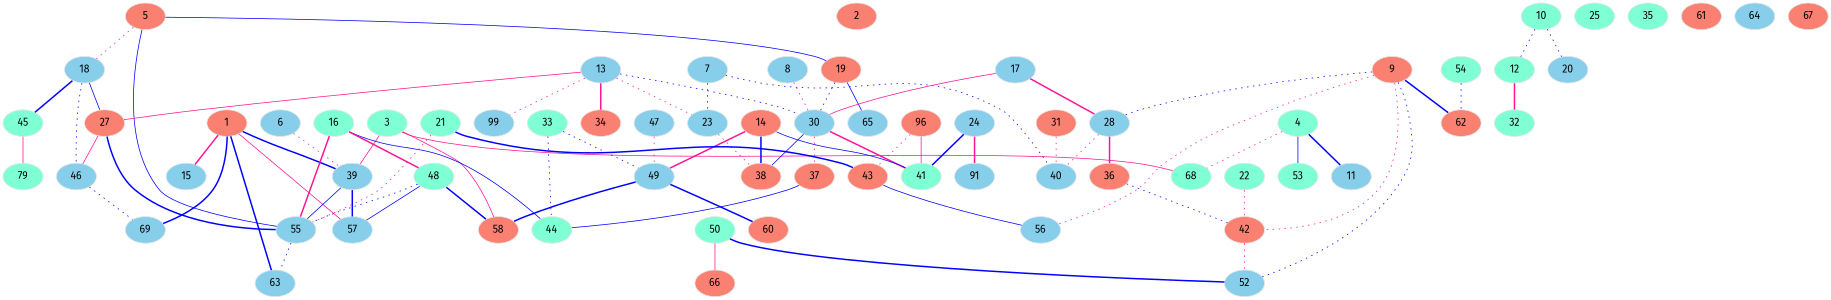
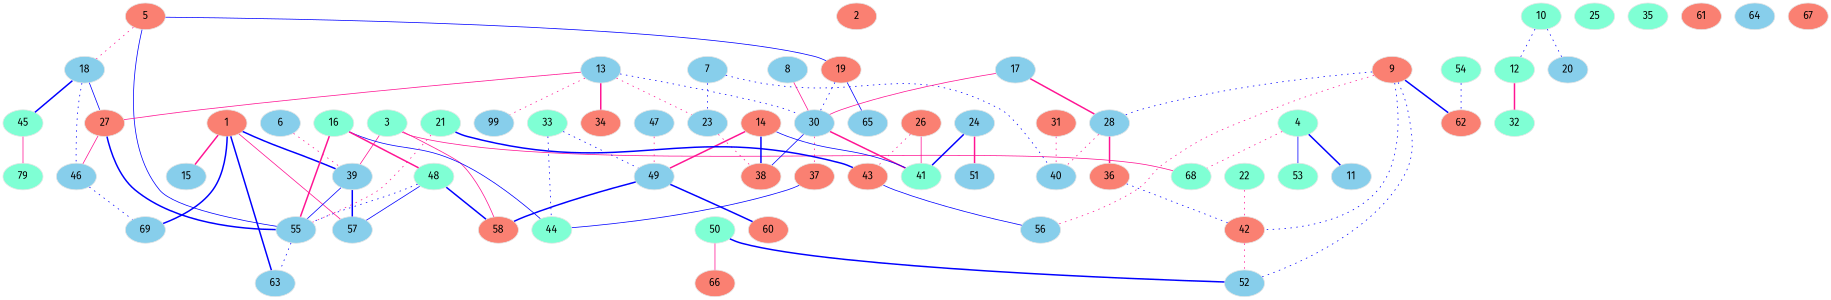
(801, 96) -> (801, 96)
(921, 123) -> (921, 123)
(975, 177) -> (975, 177)
(1374, 194) -> (1374, 194)
